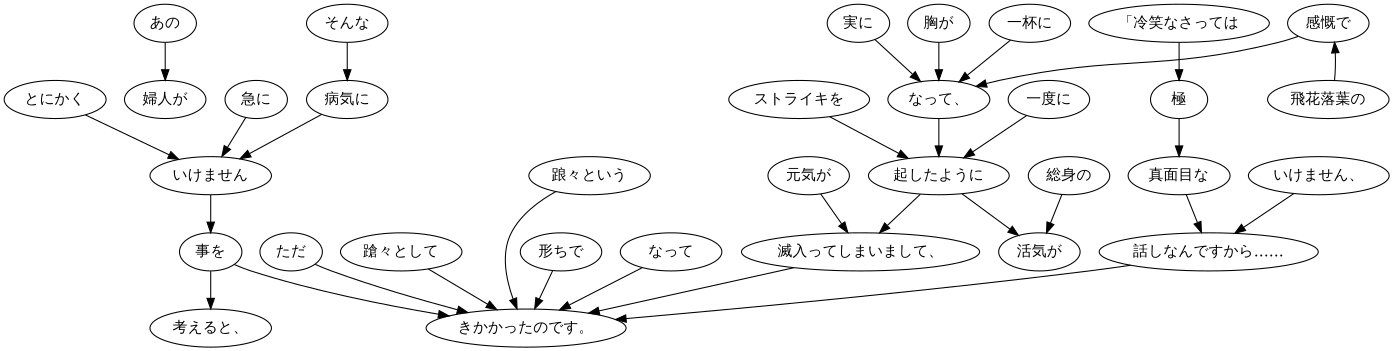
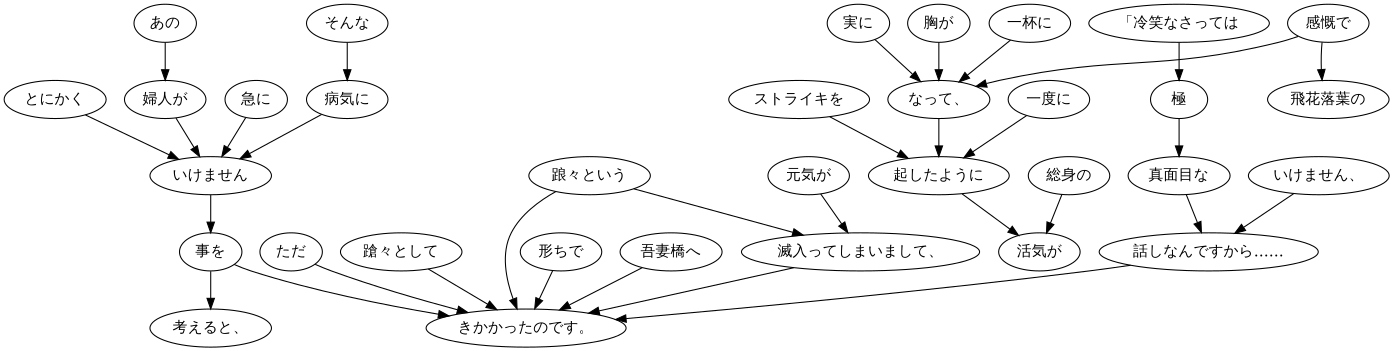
(1335, 67) -> (1321, 56)
none -> (185, 133)
(904, 210) -> (713, 211)
(671, 252) -> (671, 252)
